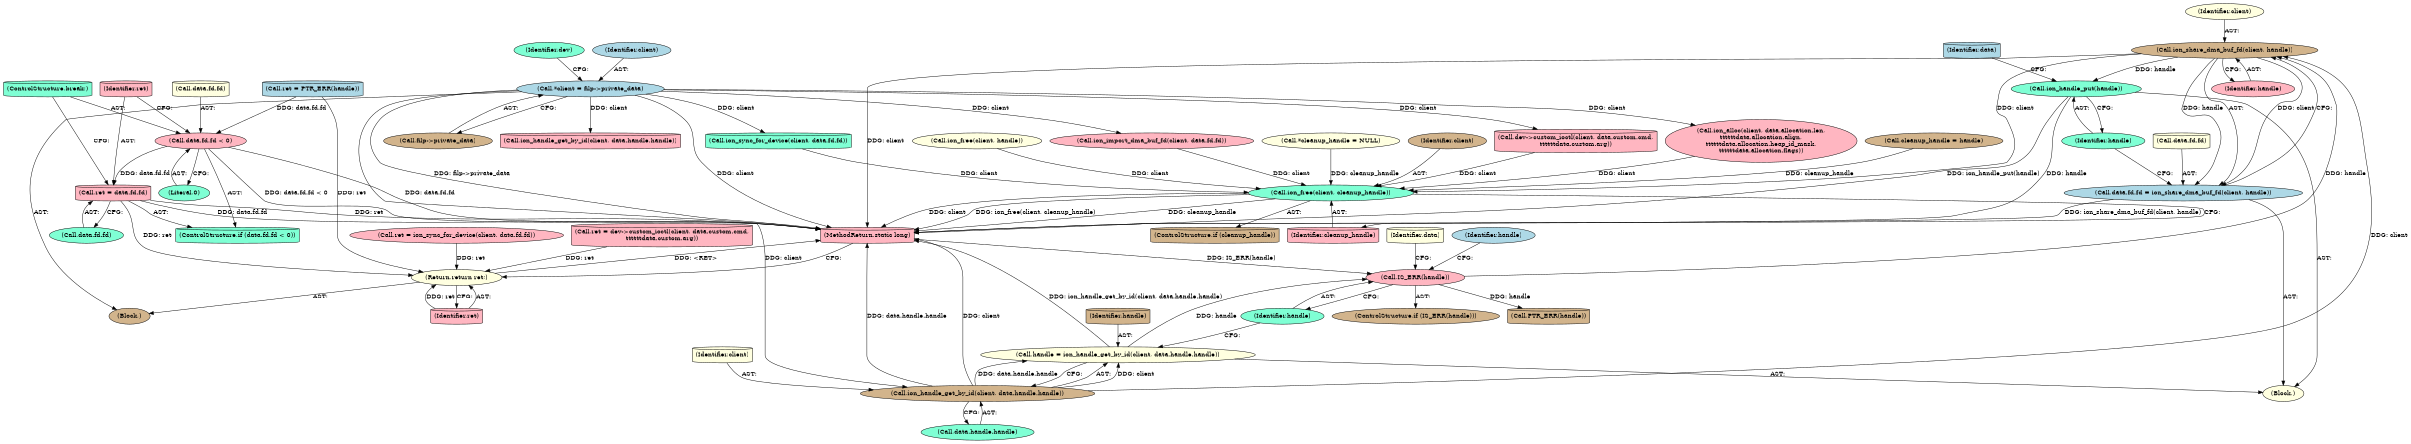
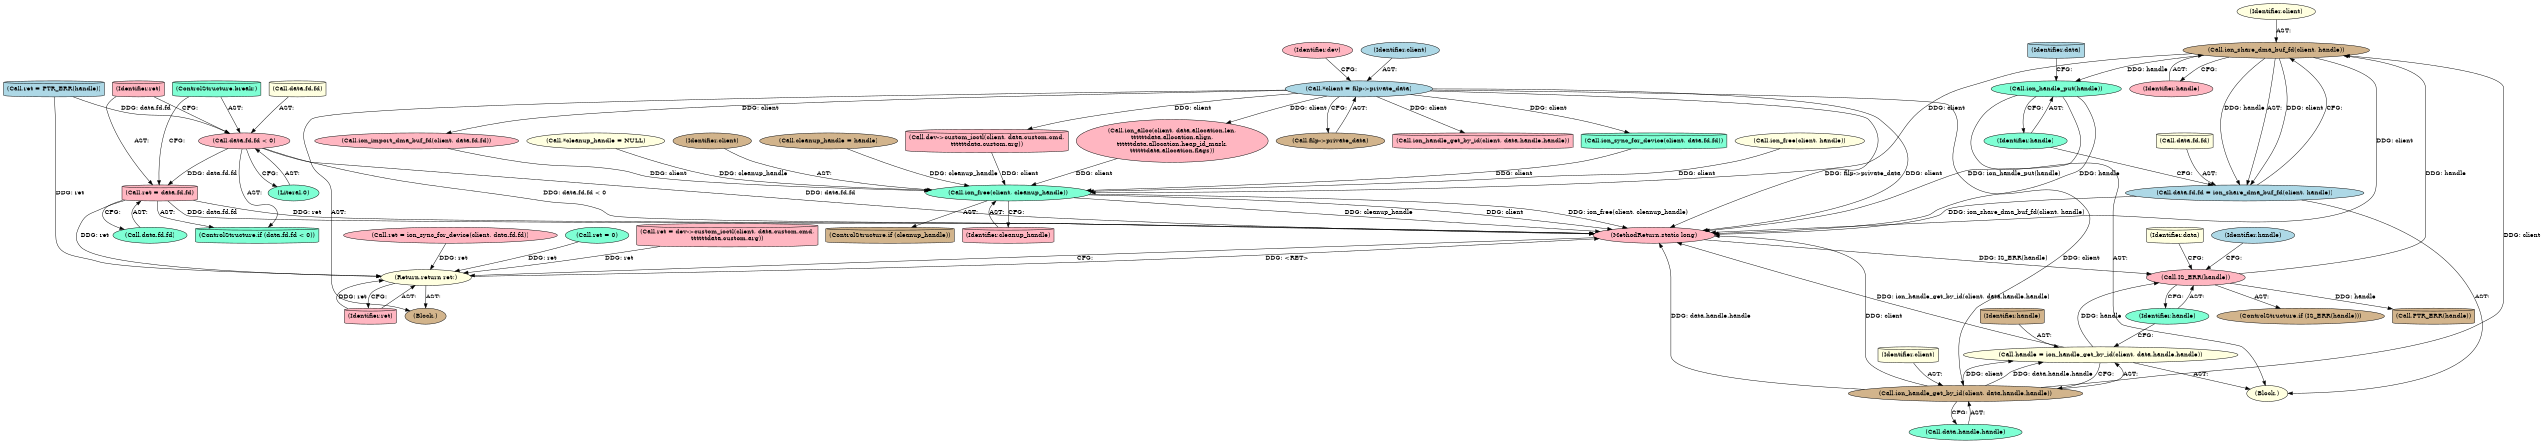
(549, 50) -> (1318, 50)
none -> (597, 235)
(867, 235) -> (1654, 235)
